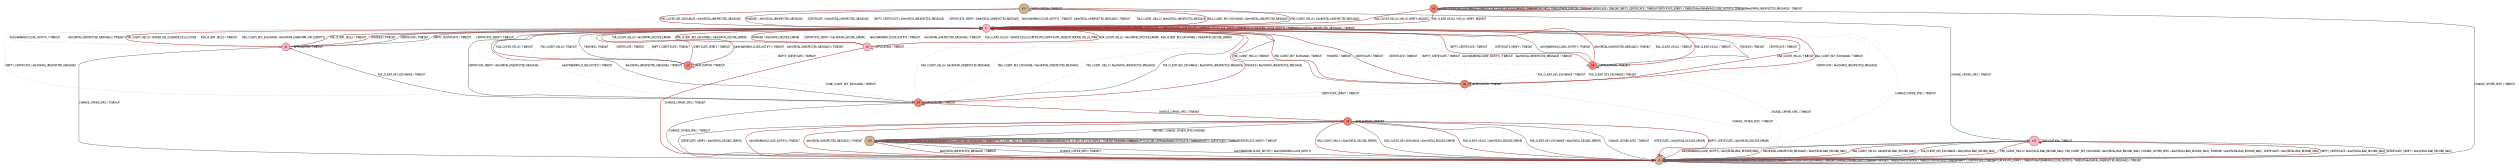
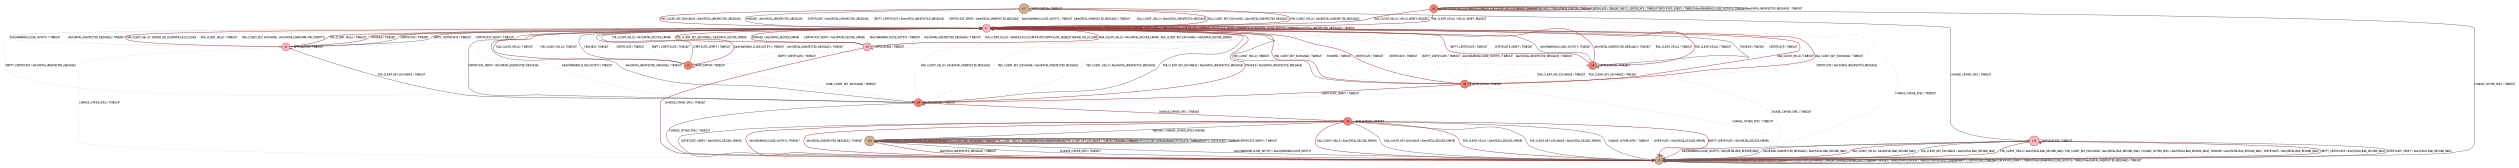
(1193, 97) -> (1193, 97)
(725, 158) -> (725, 158)
